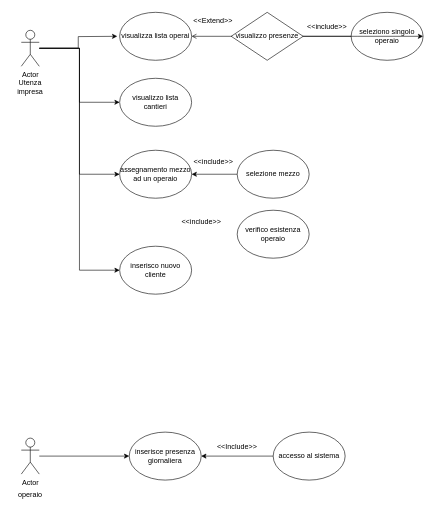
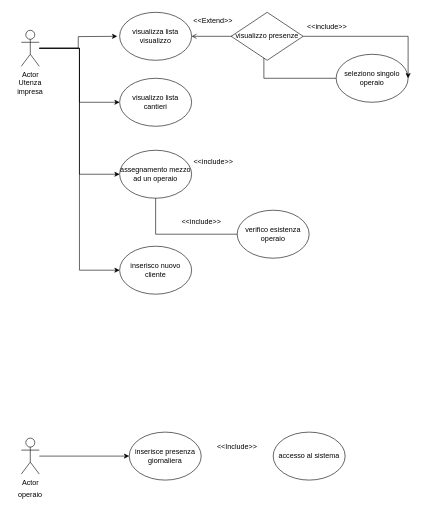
(156, 36) -> (156, 36)
(387, 36) -> (372, 78)
(236, 174) -> none
(273, 174) -> none
none -> (179, 234)
(206, 456) -> none
